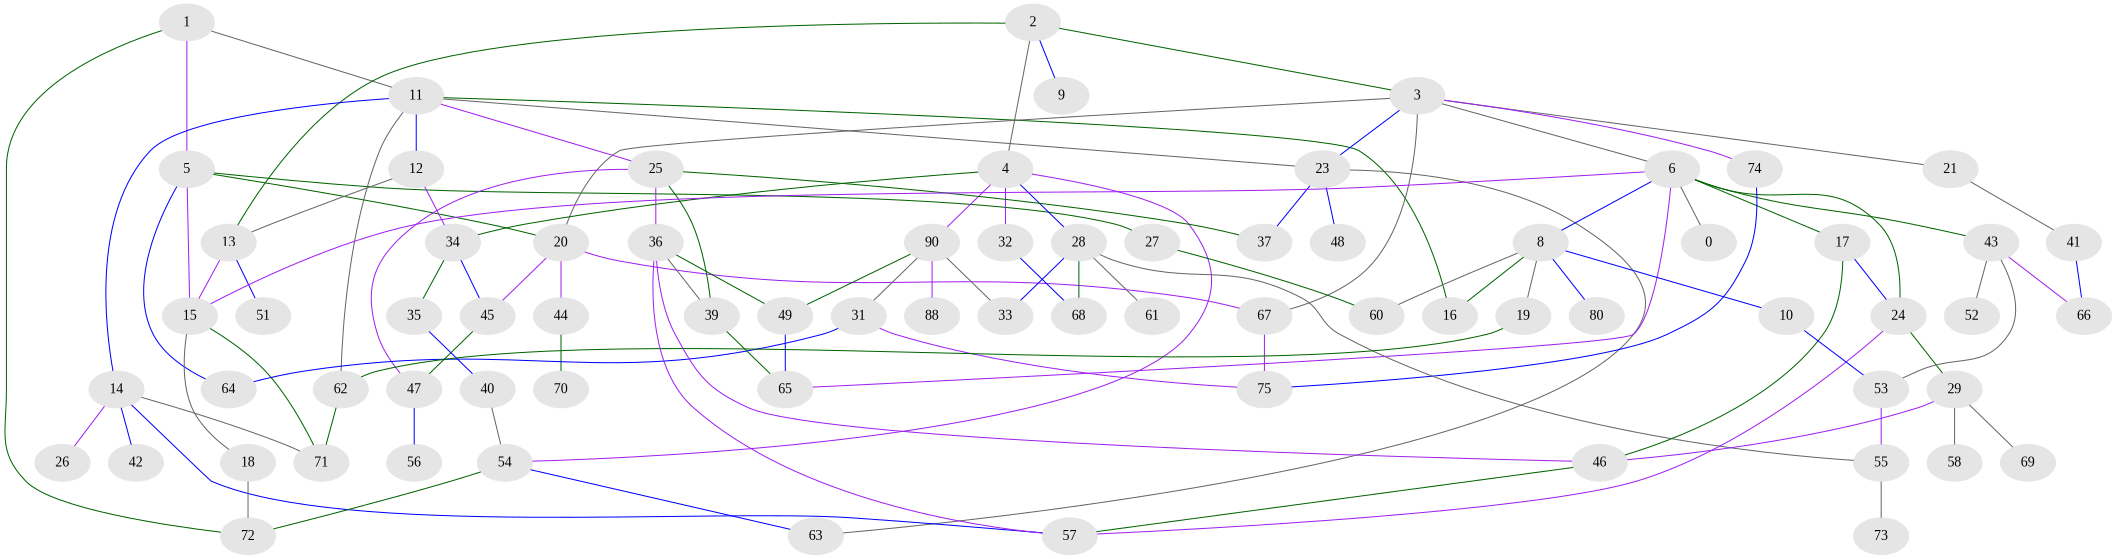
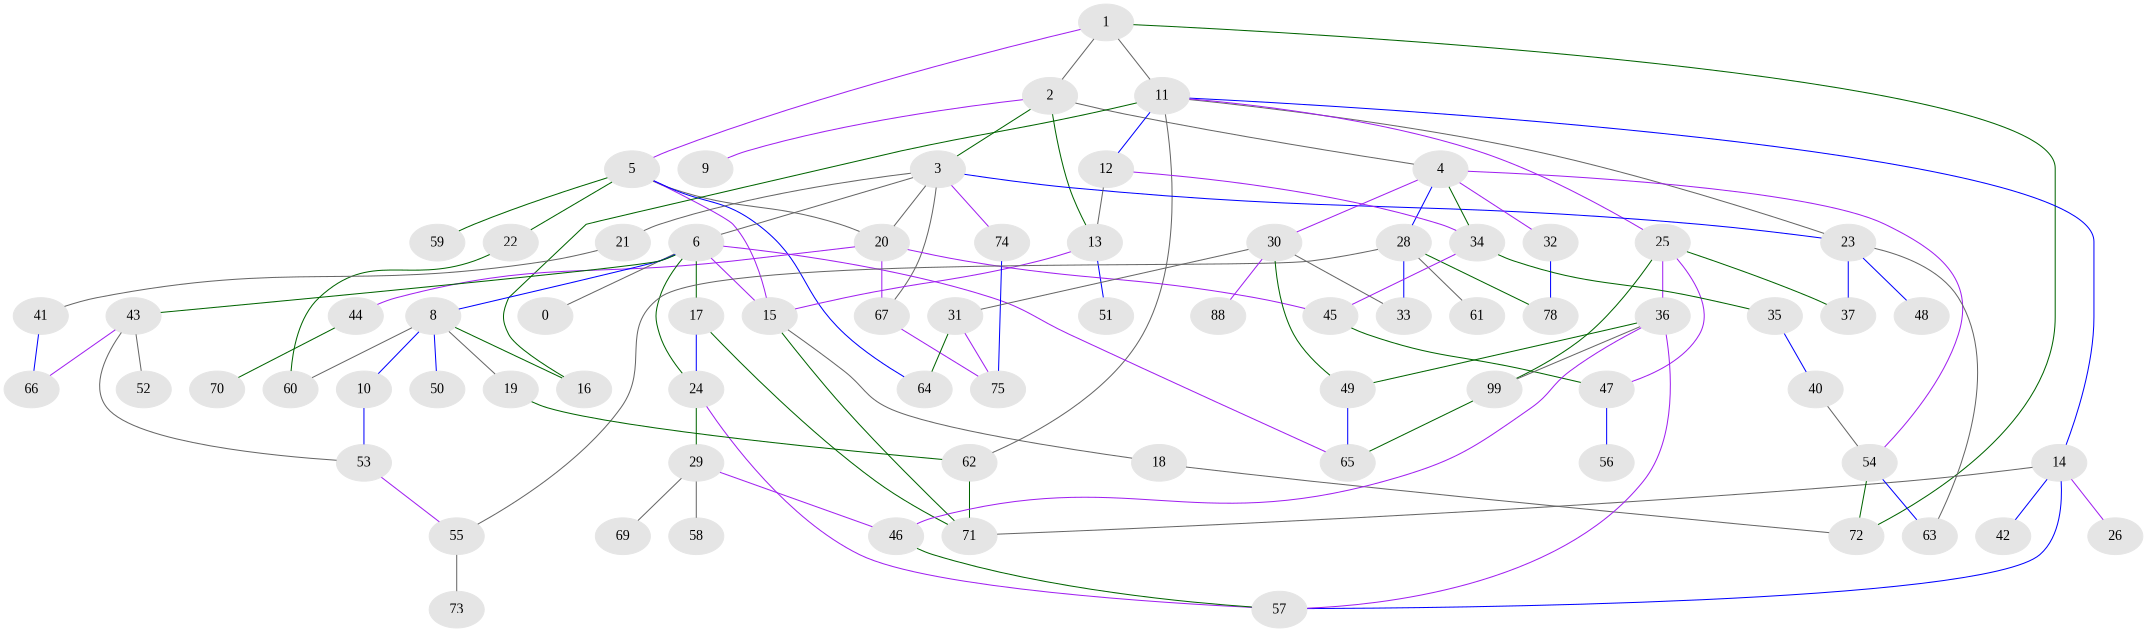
(1047, 59) -> (874, 122)
none -> (1078, 59)
(375, 202) -> (756, 207)
none -> (437, 243)
(932, 243) -> (1274, 243)
(1152, 243) -> (511, 243)
(470, 279) -> (1412, 276)
(712, 316) -> (1495, 389)
(1079, 316) -> (1551, 316)
(1597, 316) -> (437, 389)
(547, 361) -> (937, 358)
(1766, 389) -> (822, 438)
